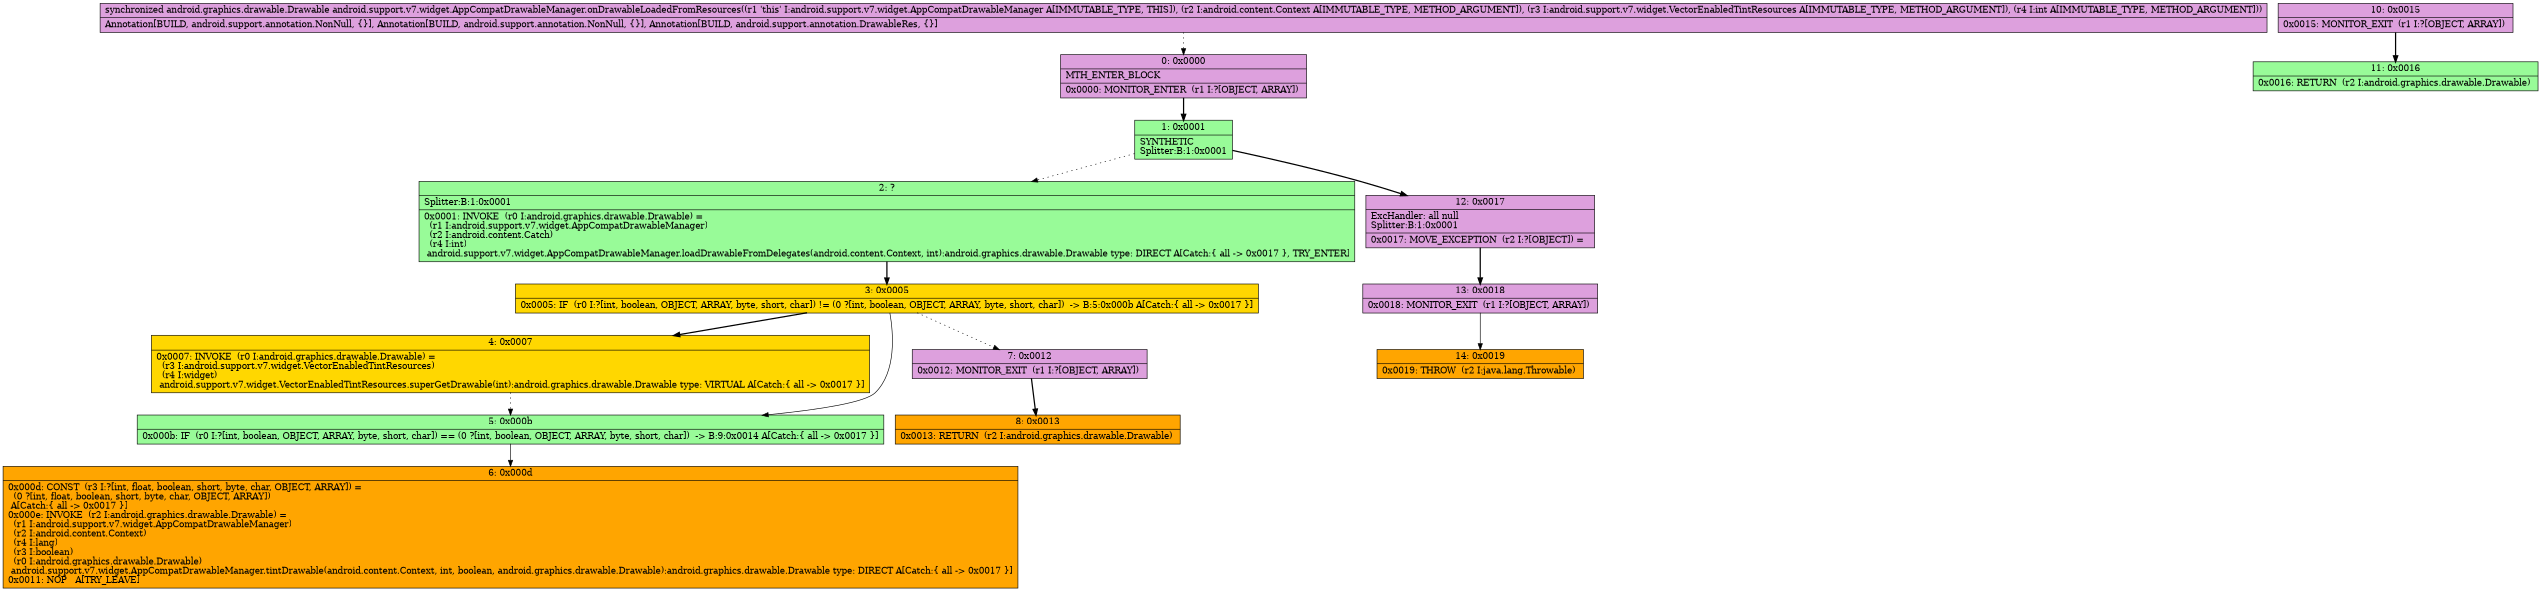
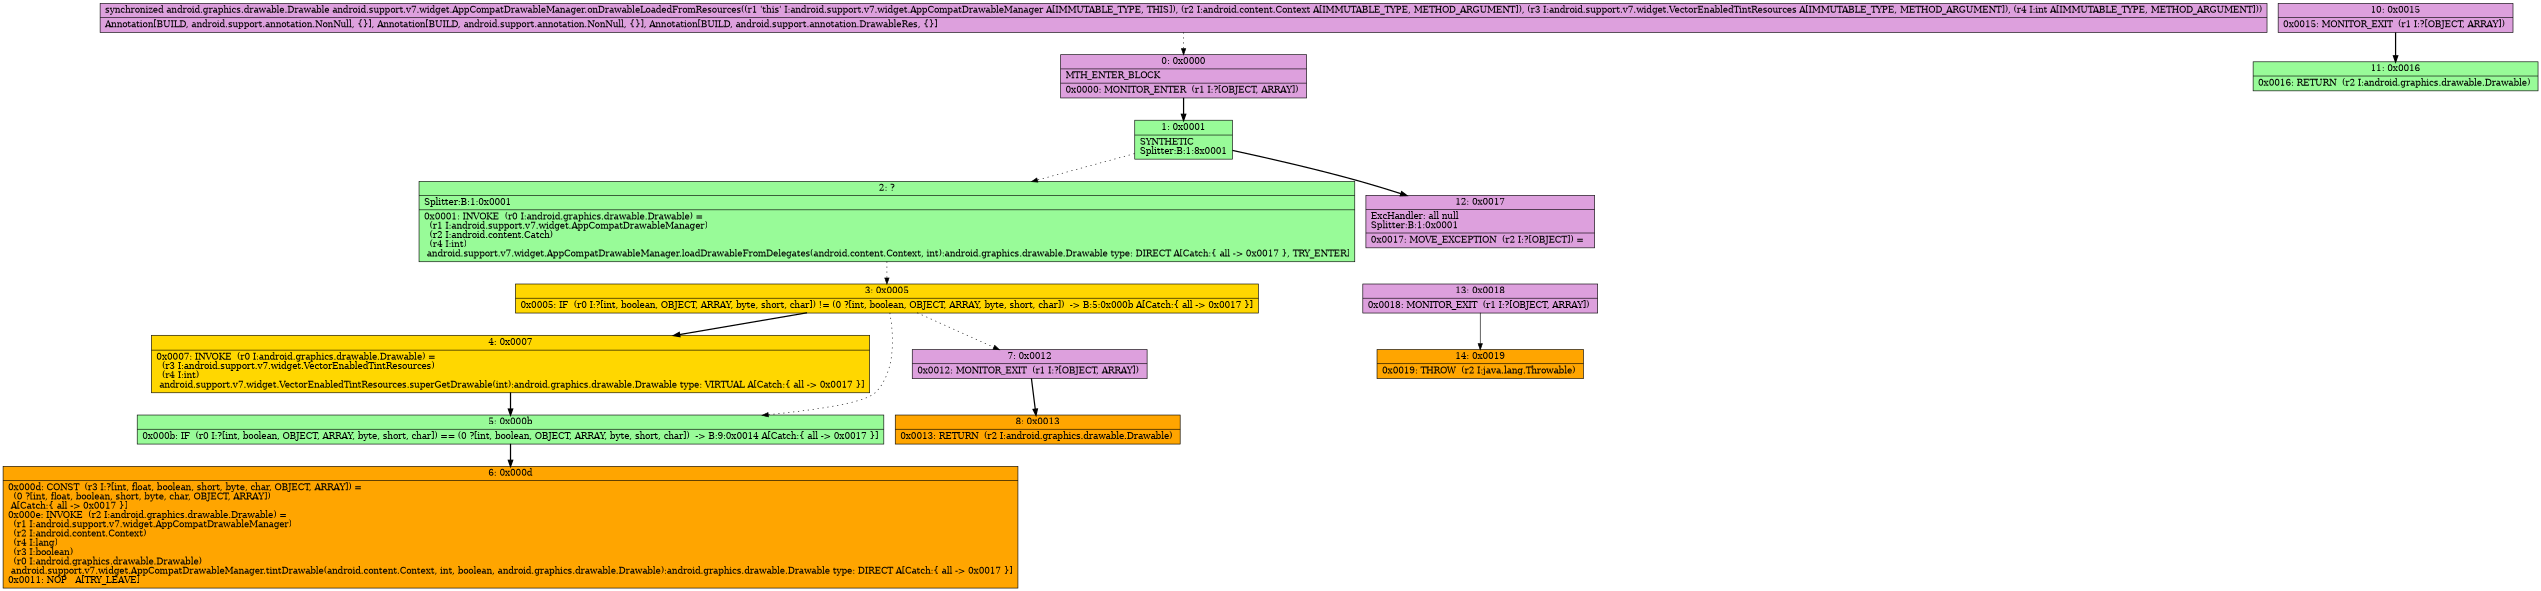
(1184, 151) -> (1184, 151)
(1480, 263) -> none
(887, 270) -> (887, 270)
(187, 376) -> (178, 376)
(864, 399) -> (864, 399)
(511, 401) -> (511, 401)
(511, 452) -> (511, 452)
